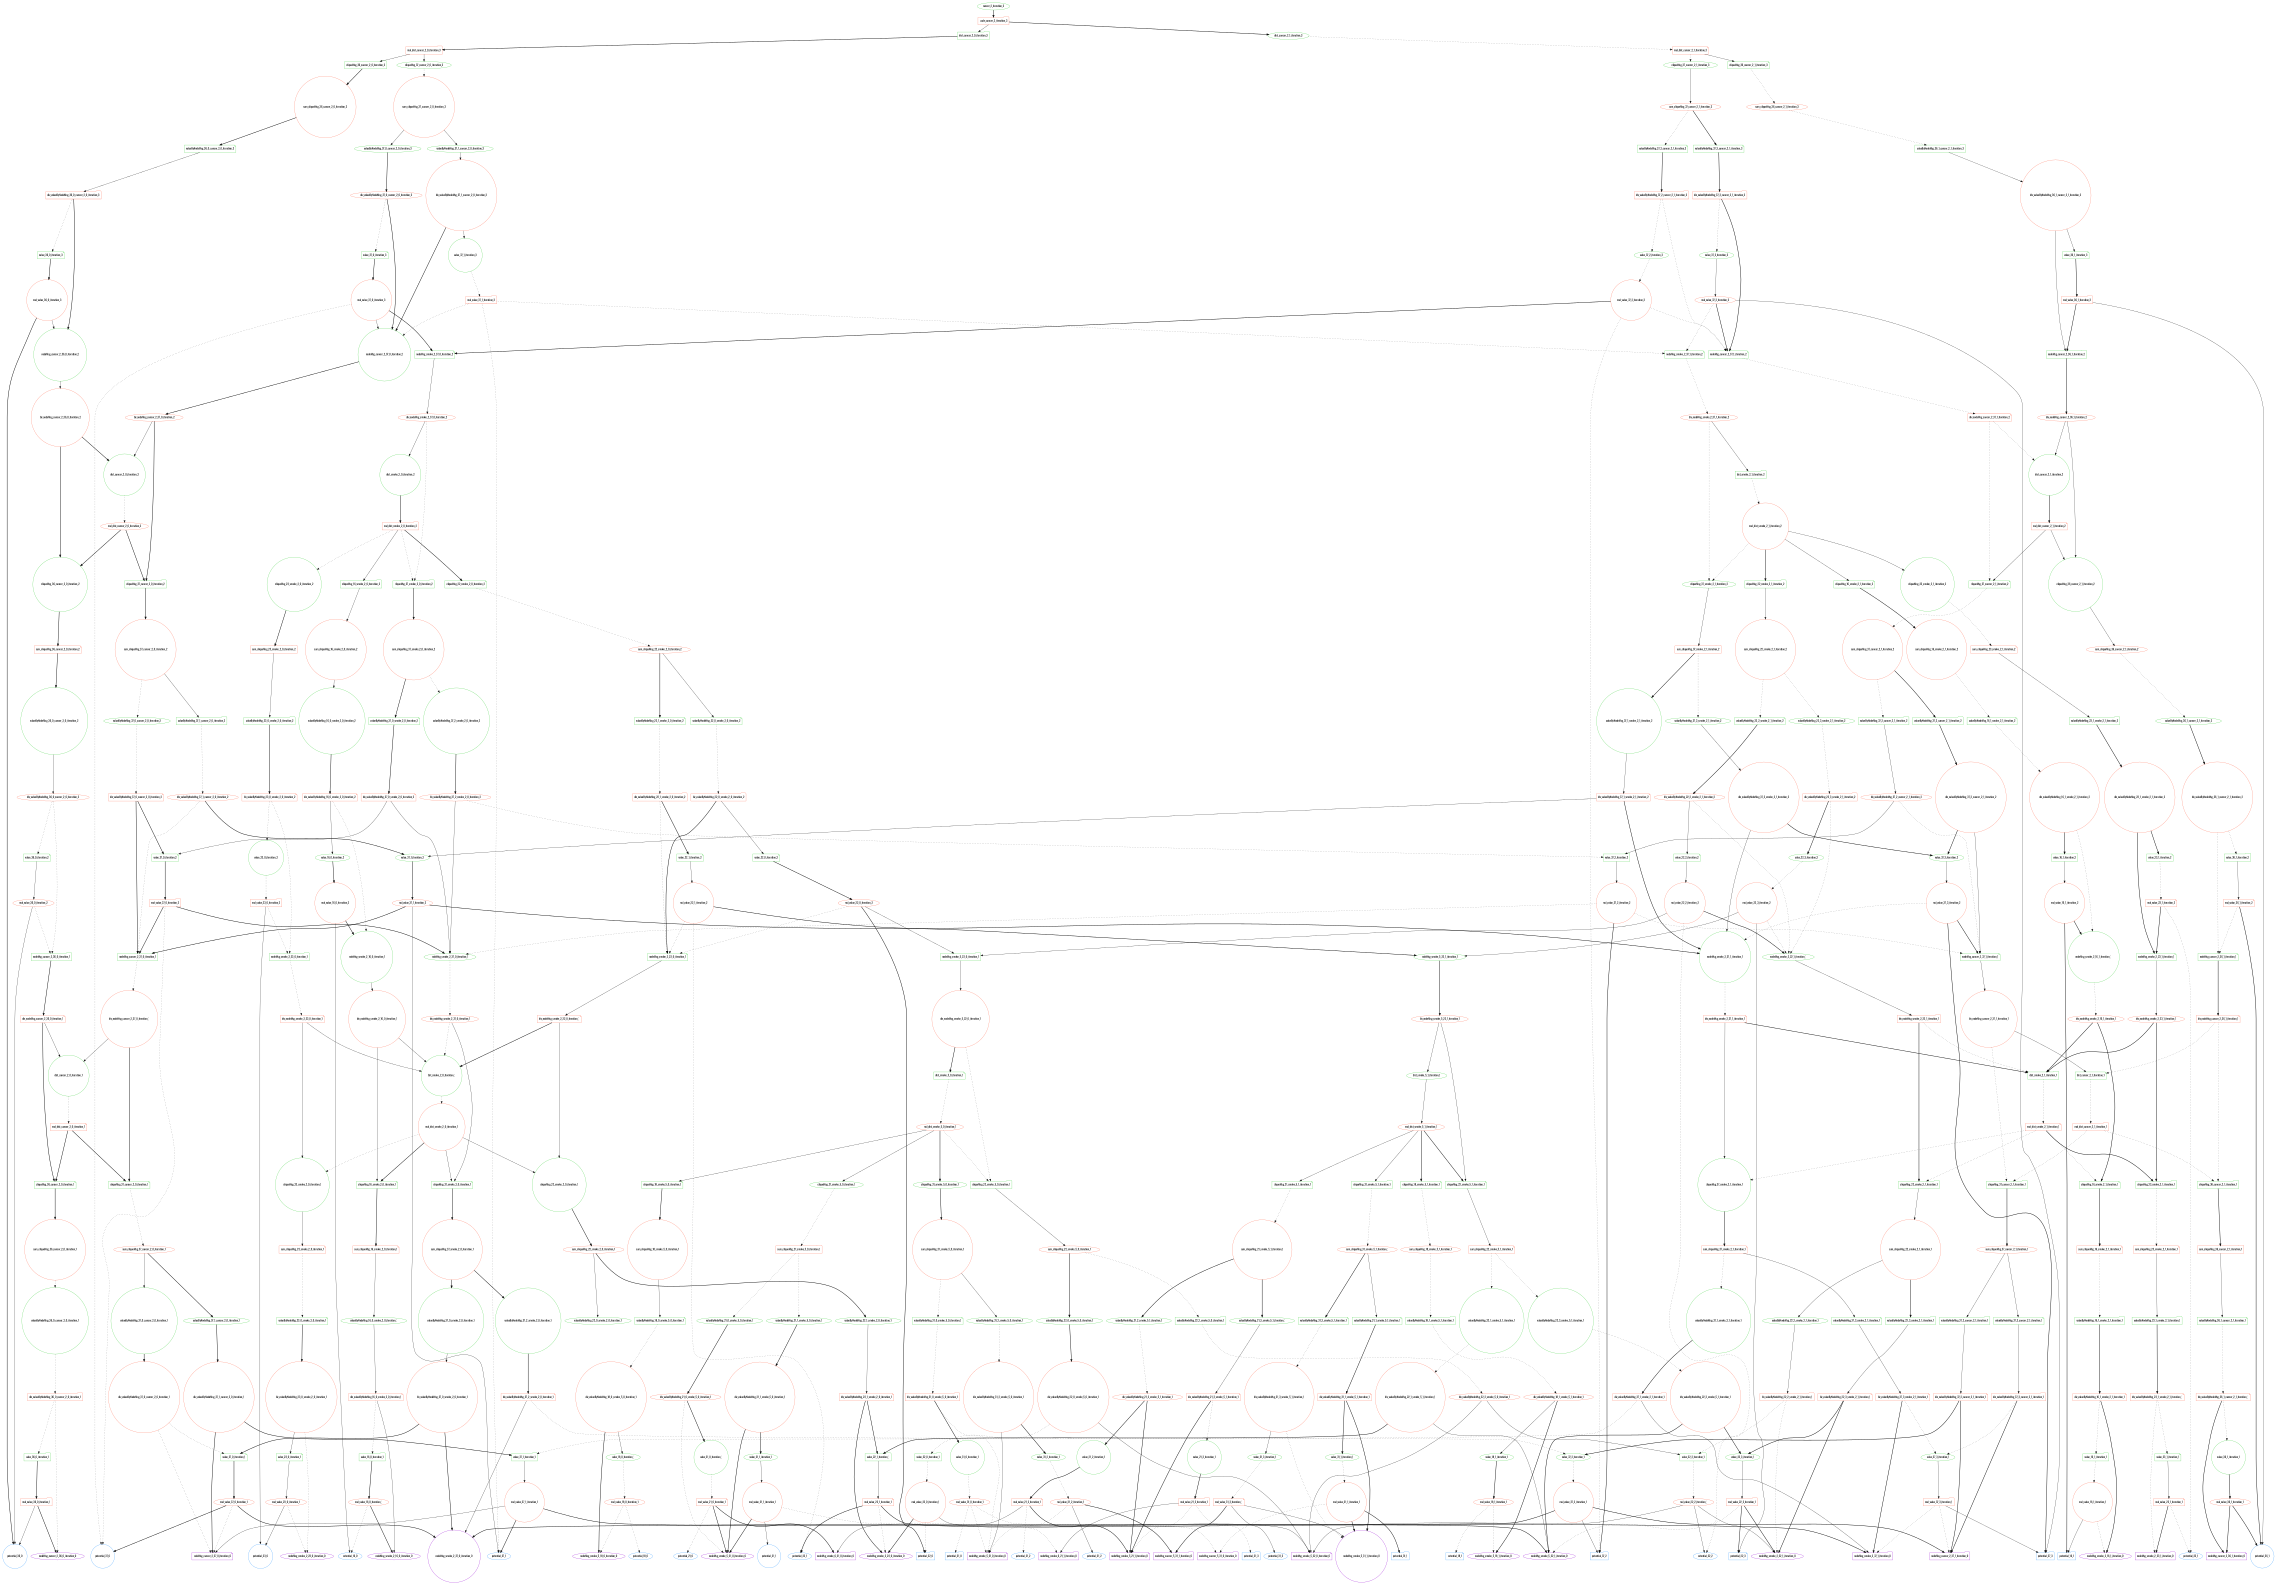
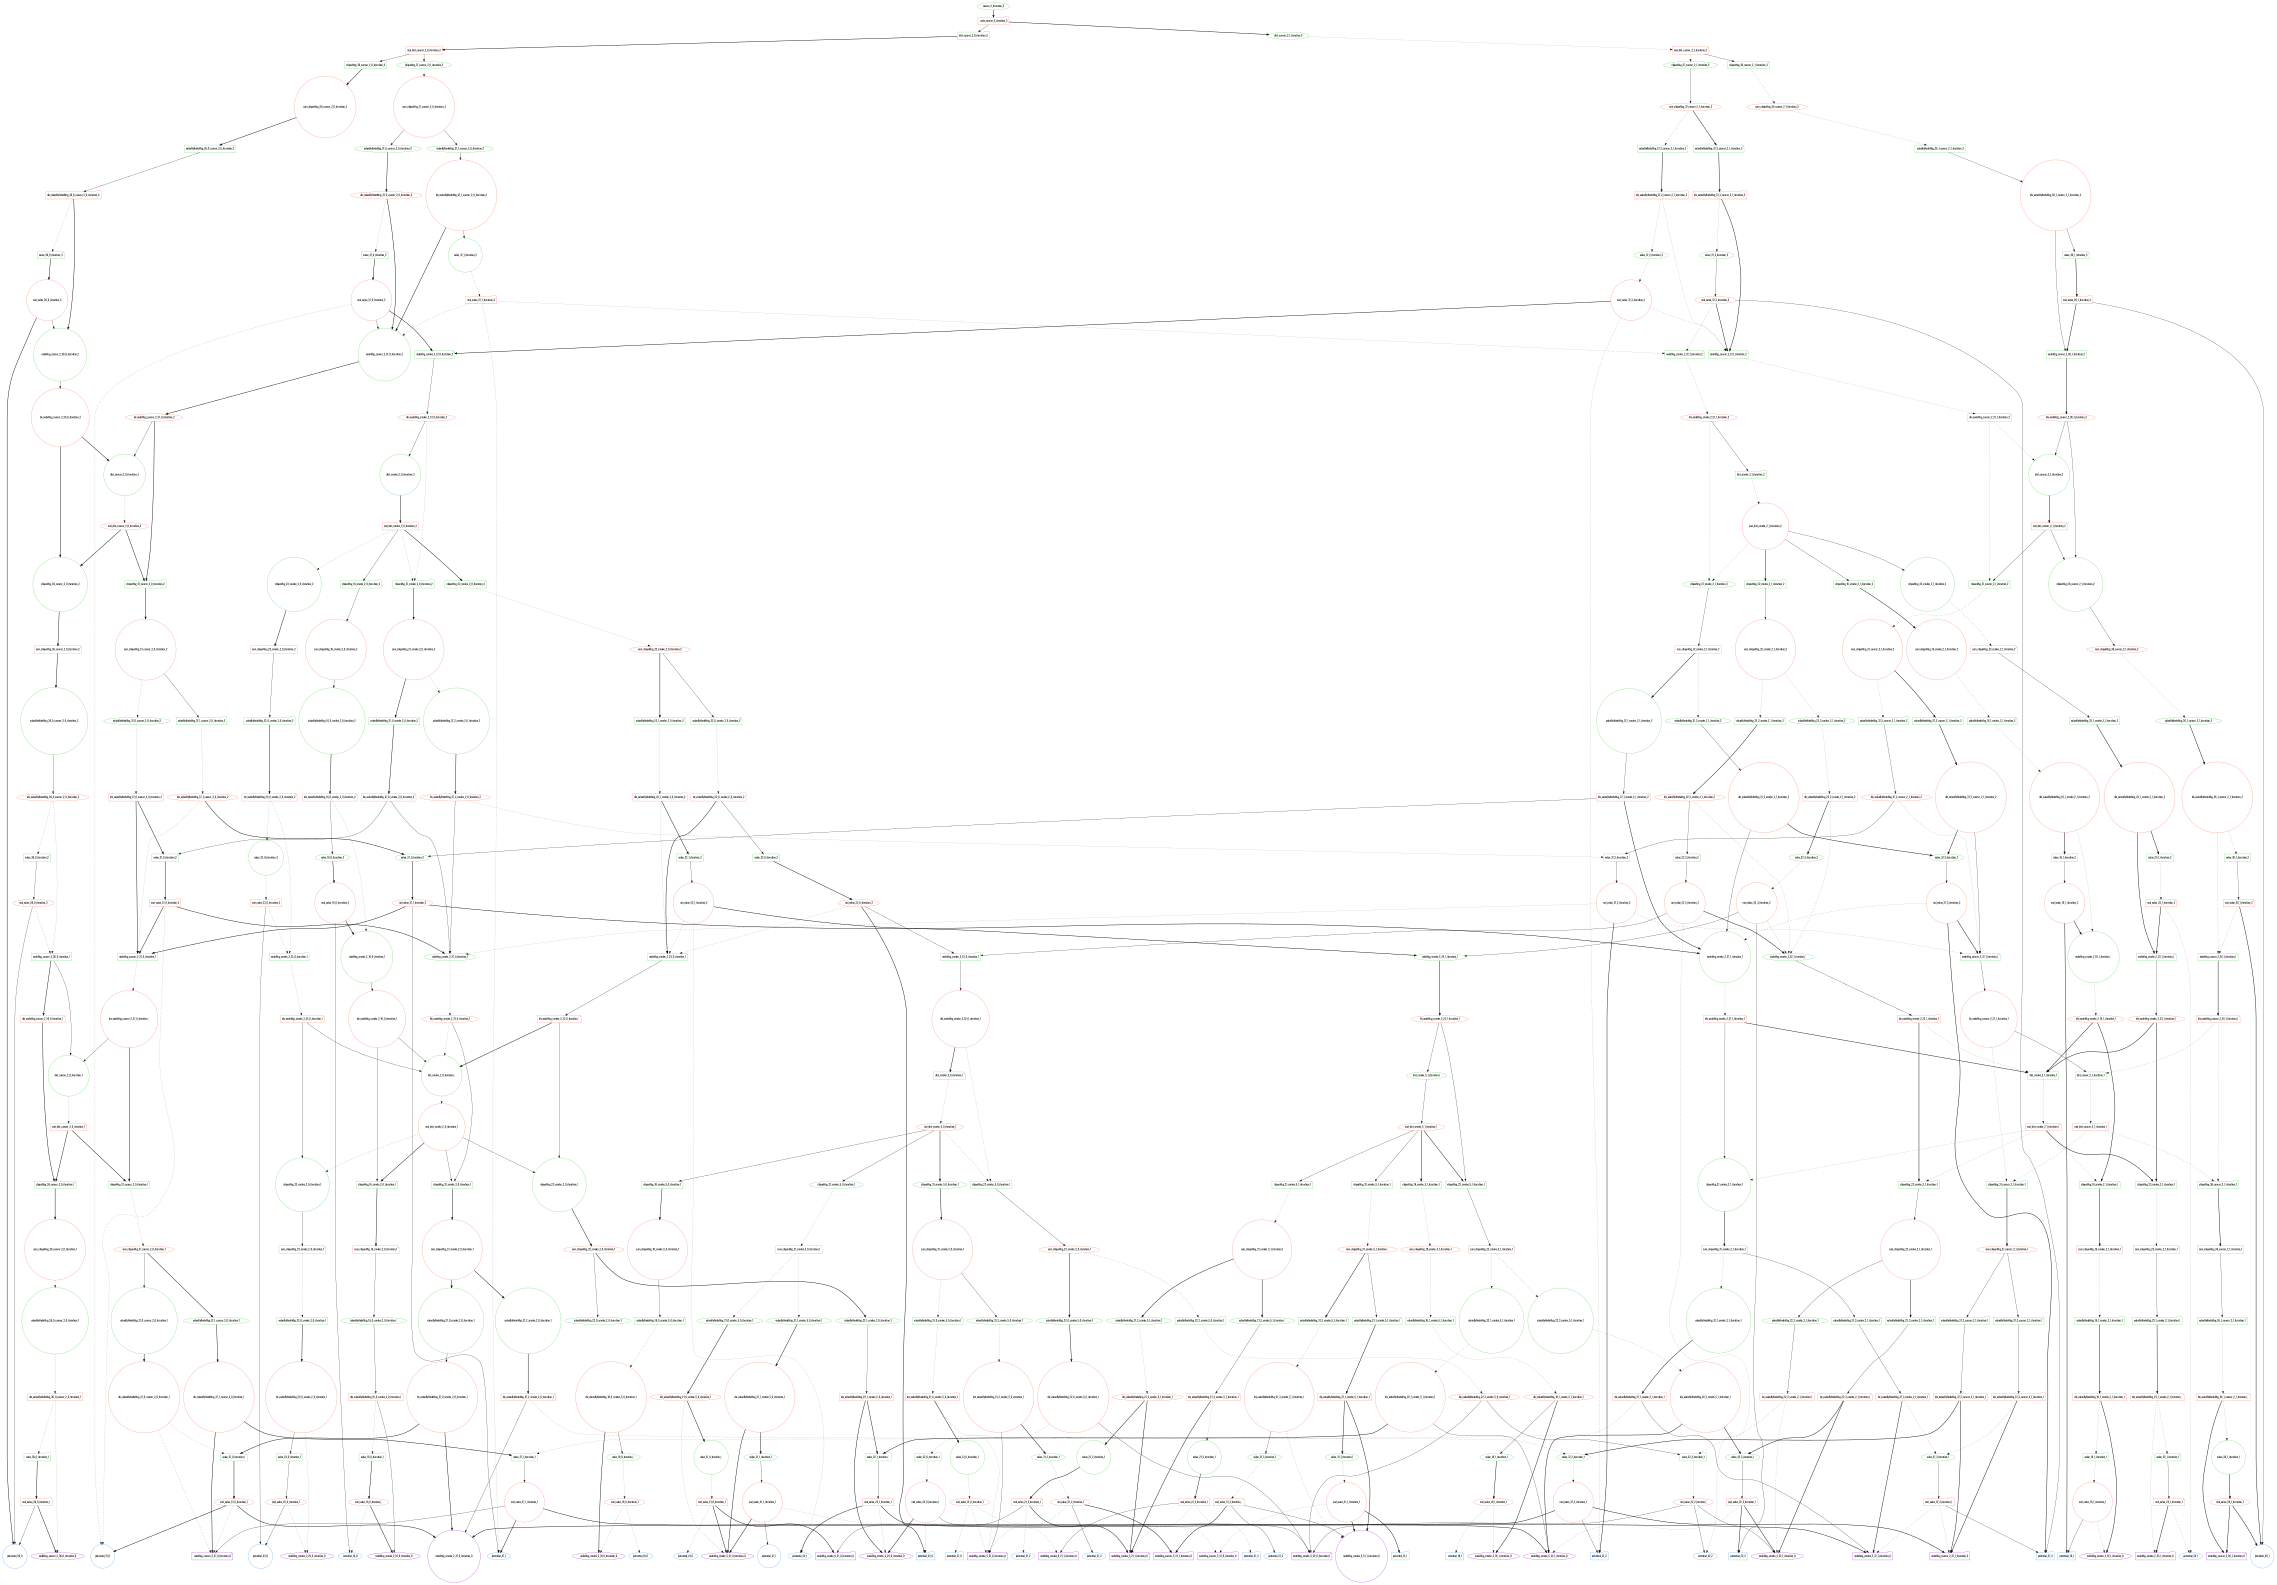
(52, 1039) -> (70, 1005)
